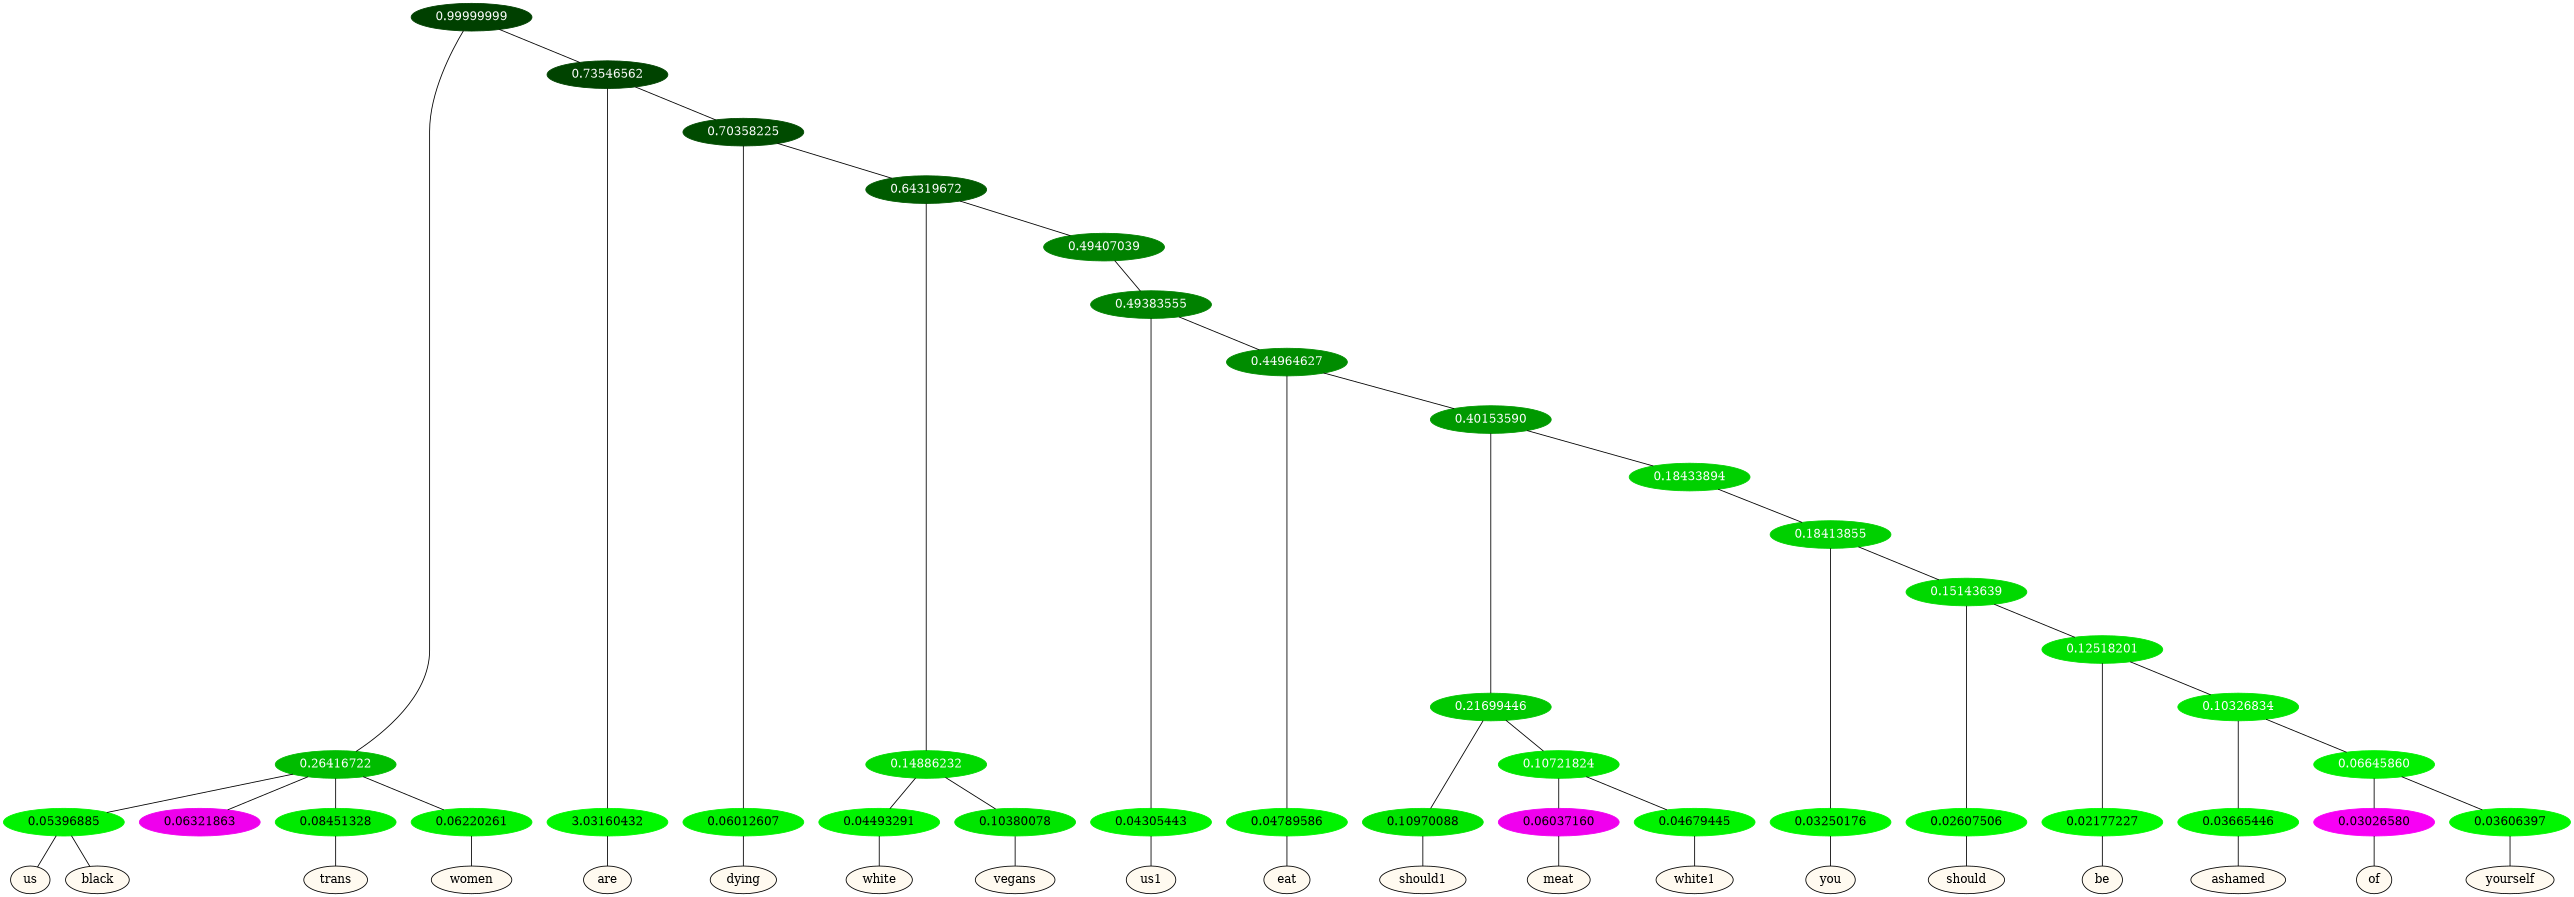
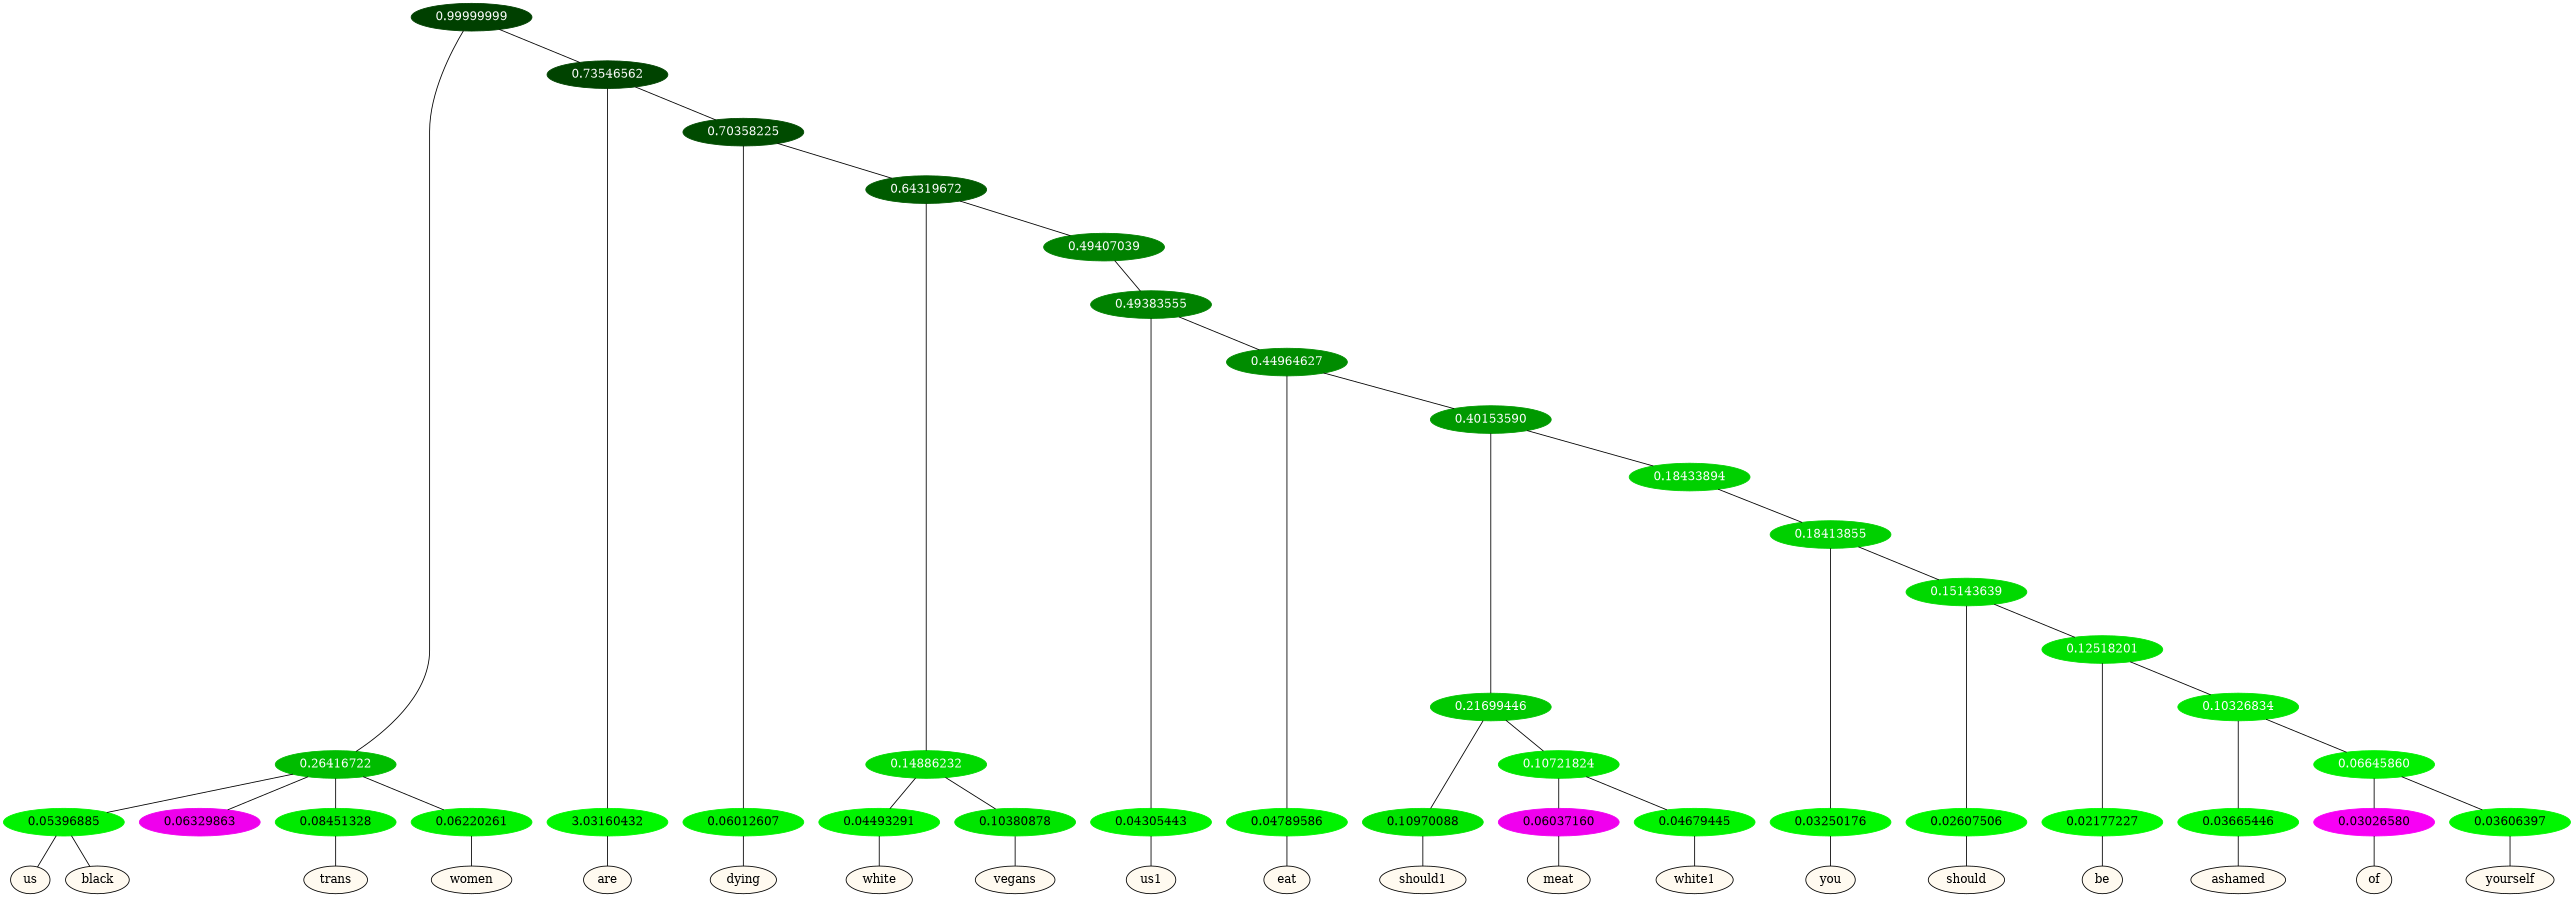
(200, 822) -> (200, 822)
(1015, 822) -> (1015, 822)
